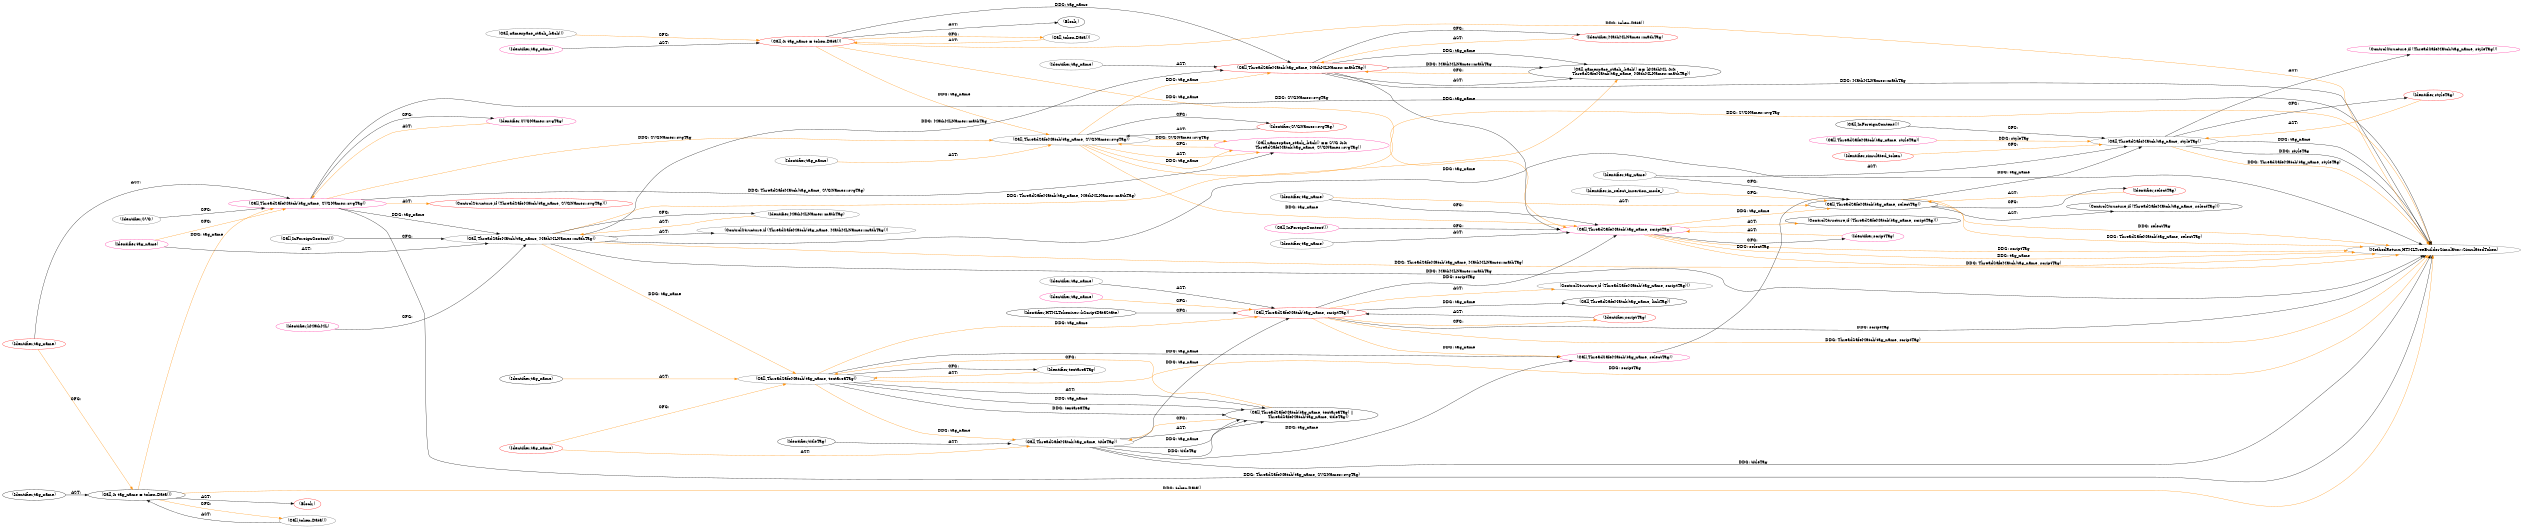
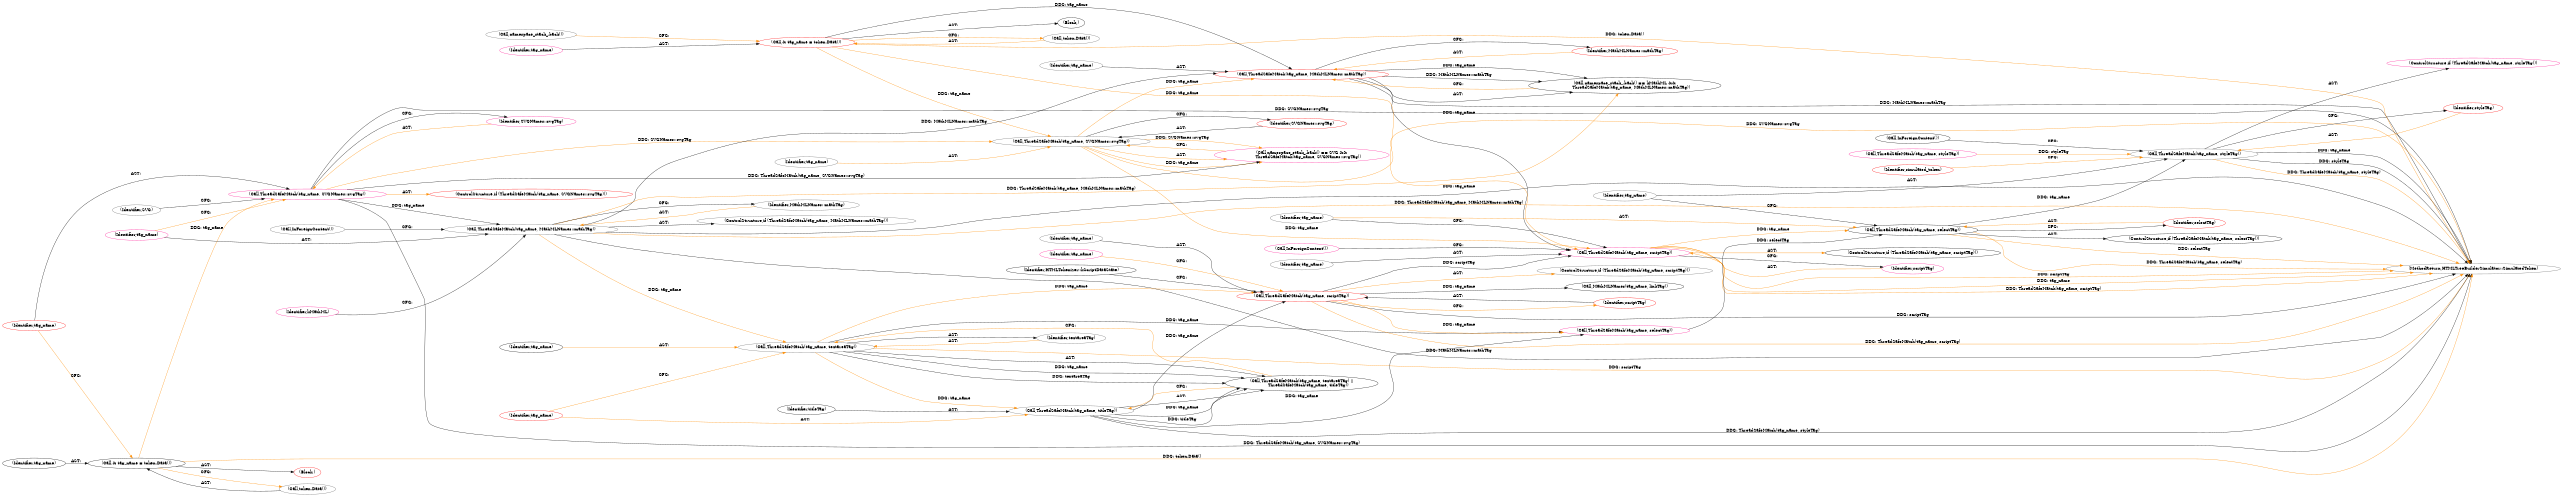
(1625, 191) -> none
(1625, 302) -> (1625, 287)
(954, 366) -> (954, 335)
(1753, 462) -> (1773, 431)
